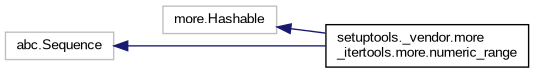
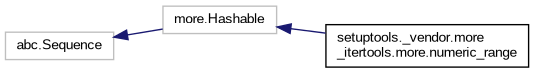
(227, 46) -> (145, 32)
